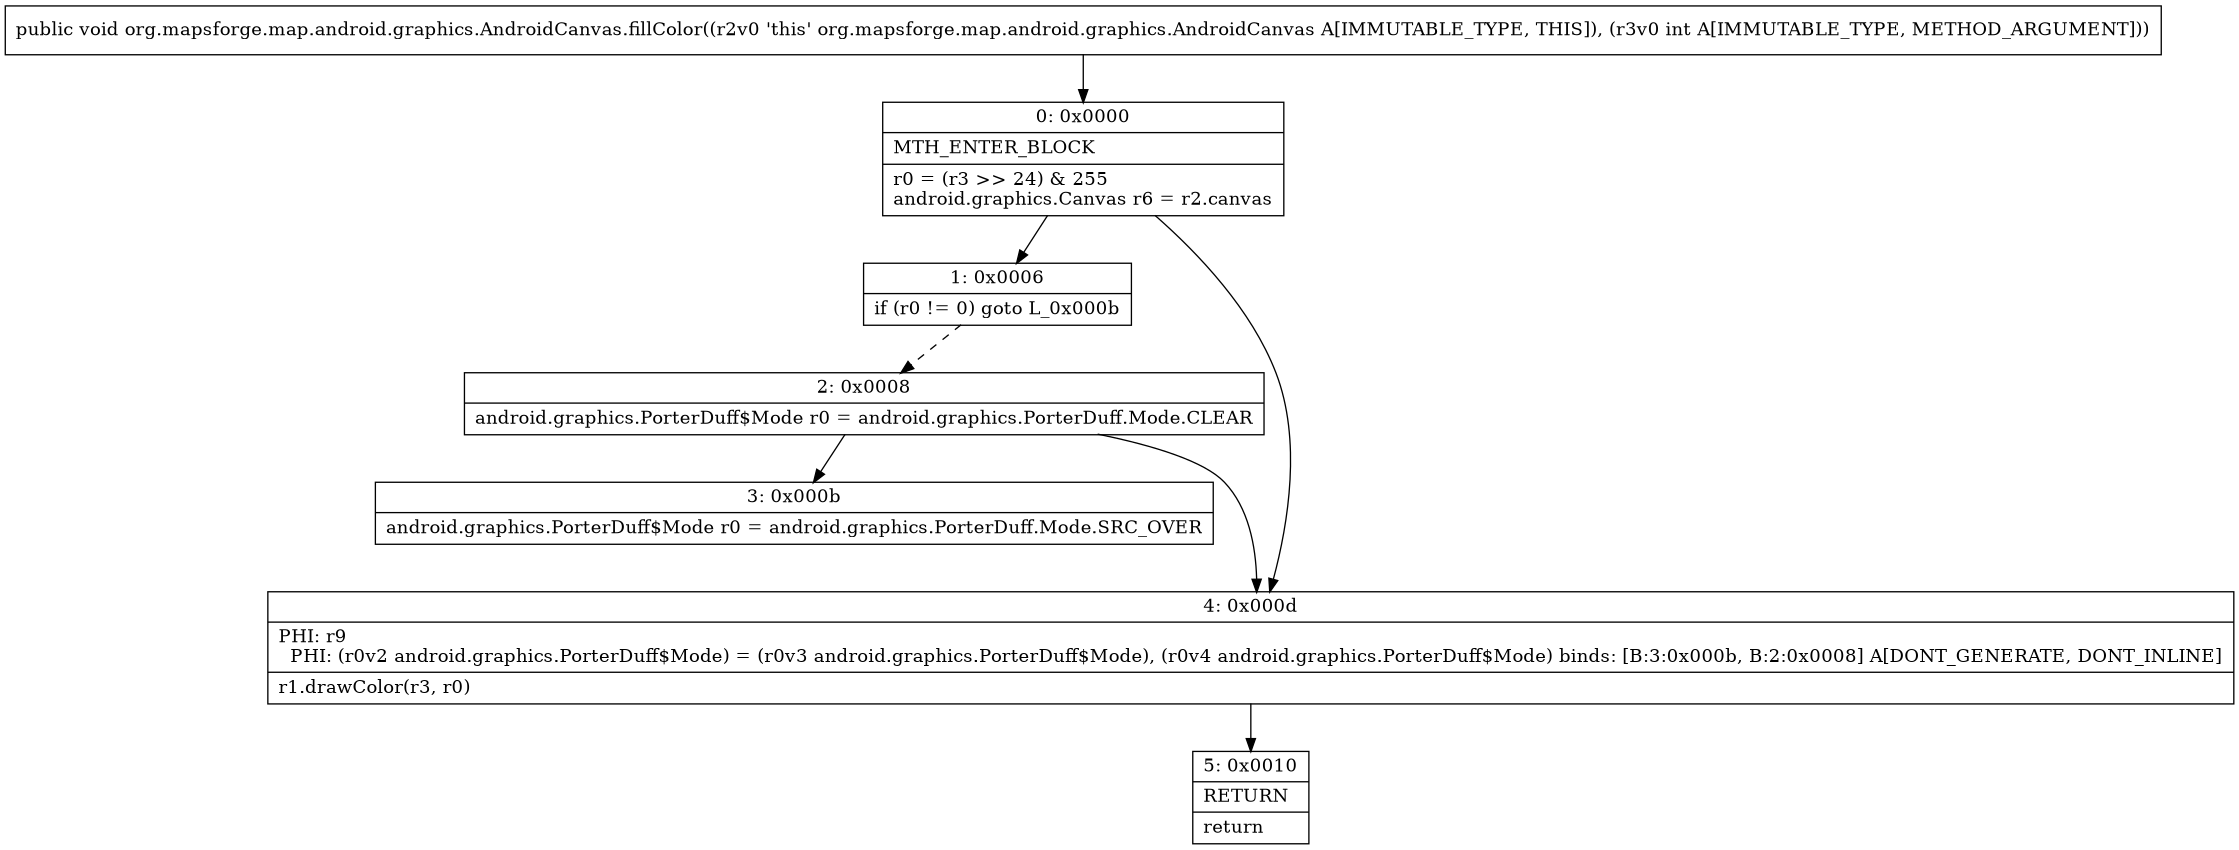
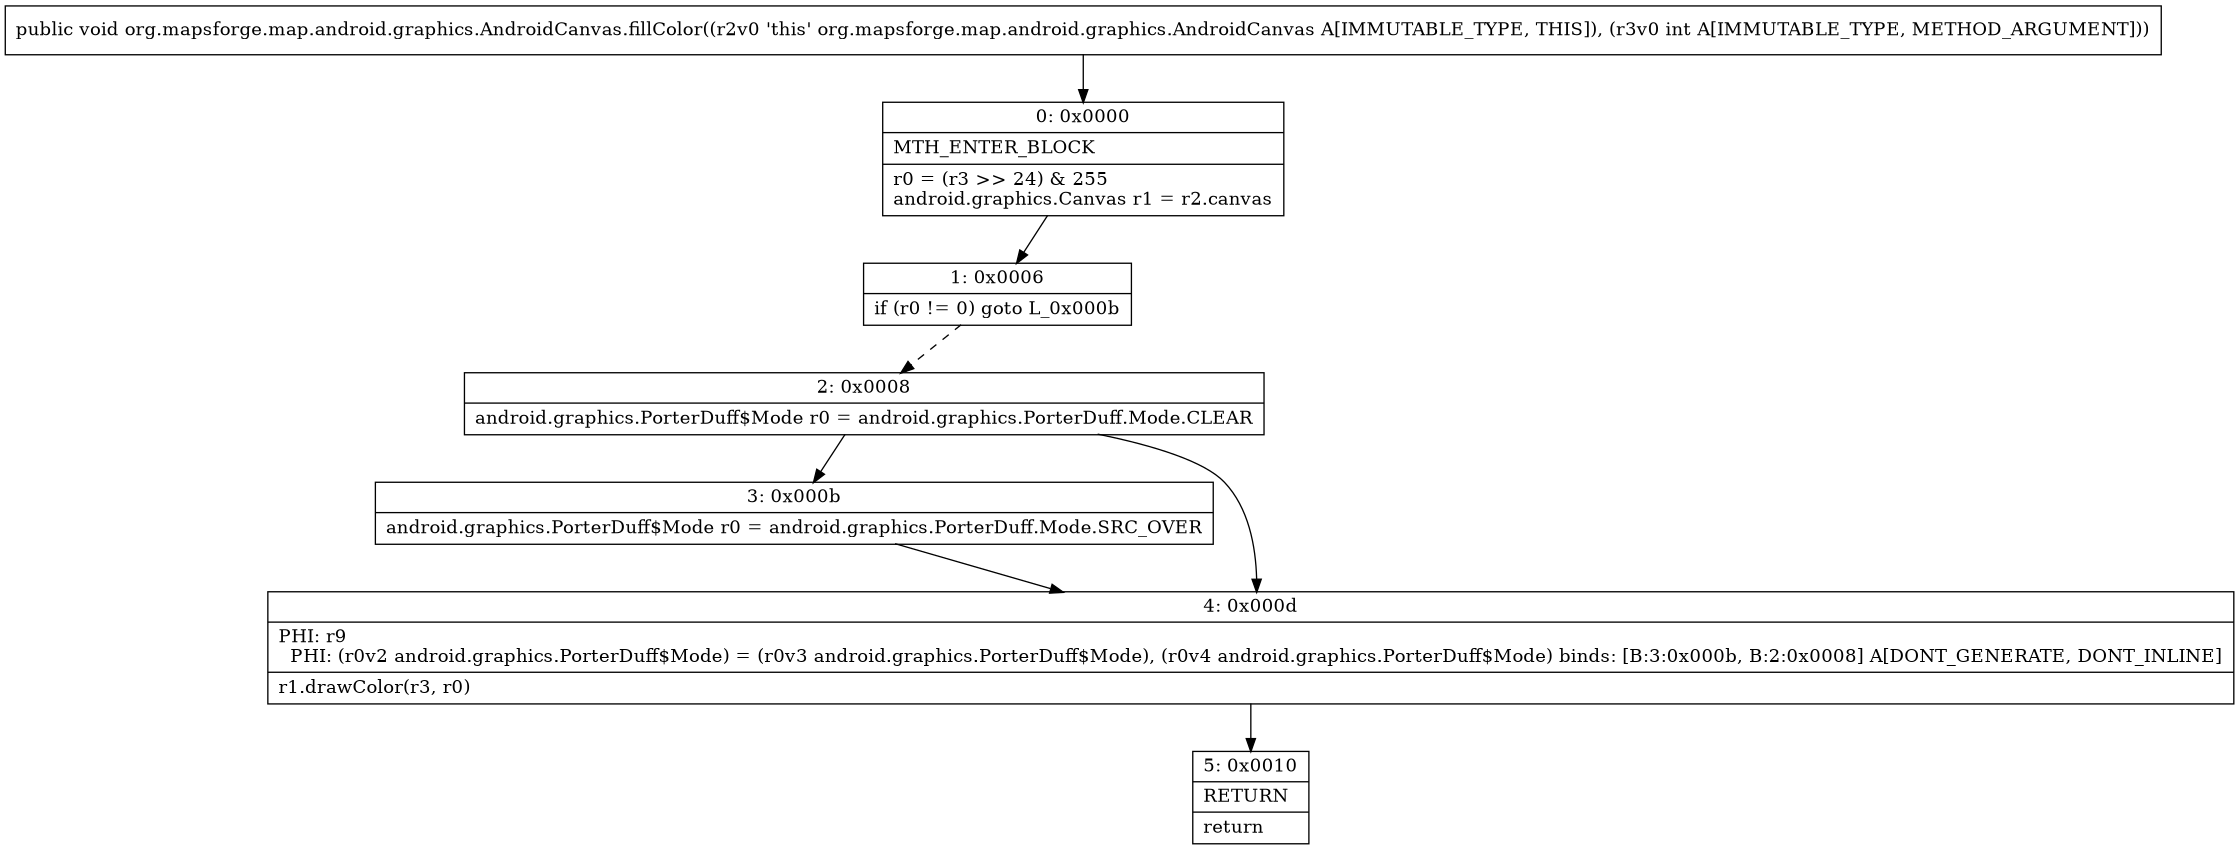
(1083, 199) -> (1083, 199)
(1277, 377) -> (973, 566)
